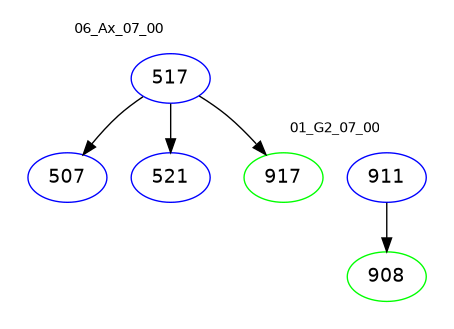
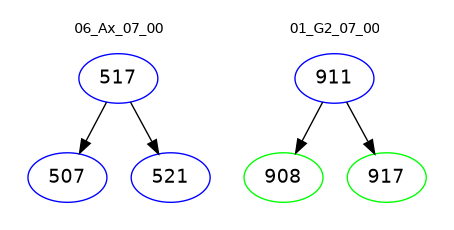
(242, 129) -> (357, 122)
